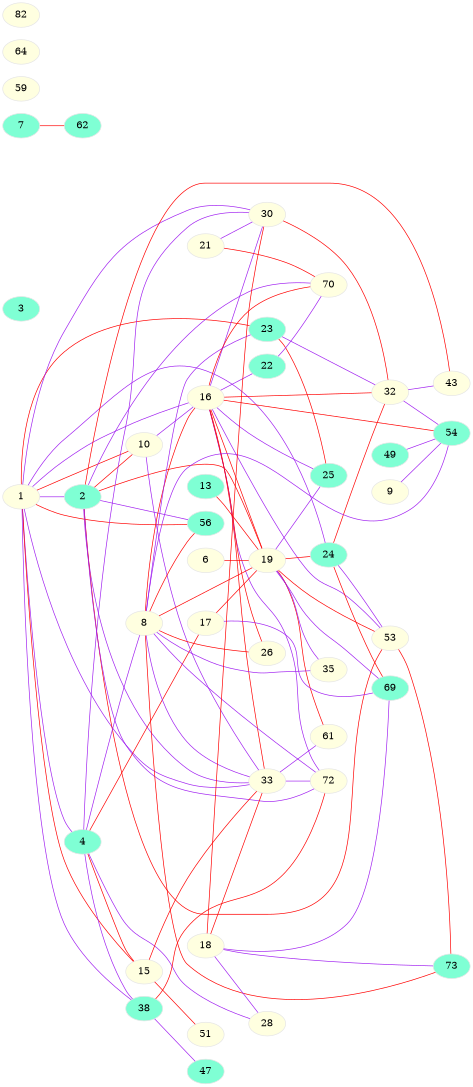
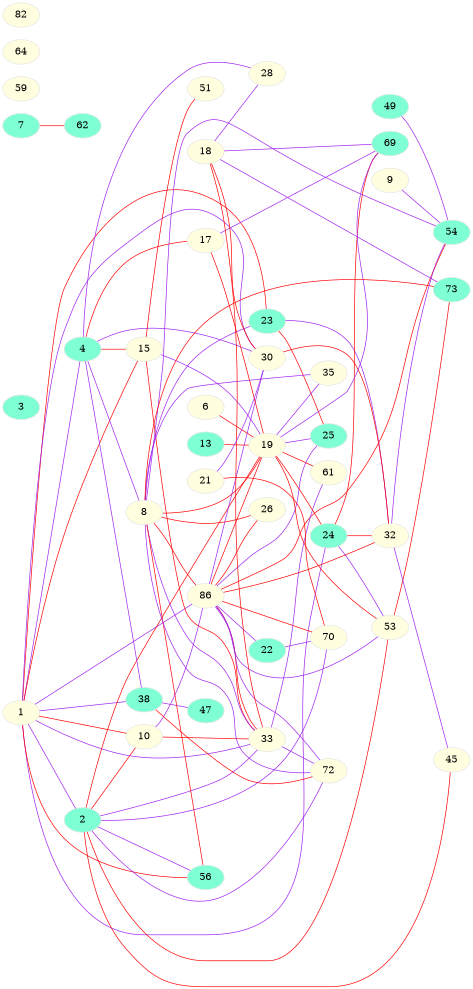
(452, 383) -> (452, 760)
none -> (224, 389)
(206, 398) -> (206, 596)
(180, 622) -> (206, 738)
